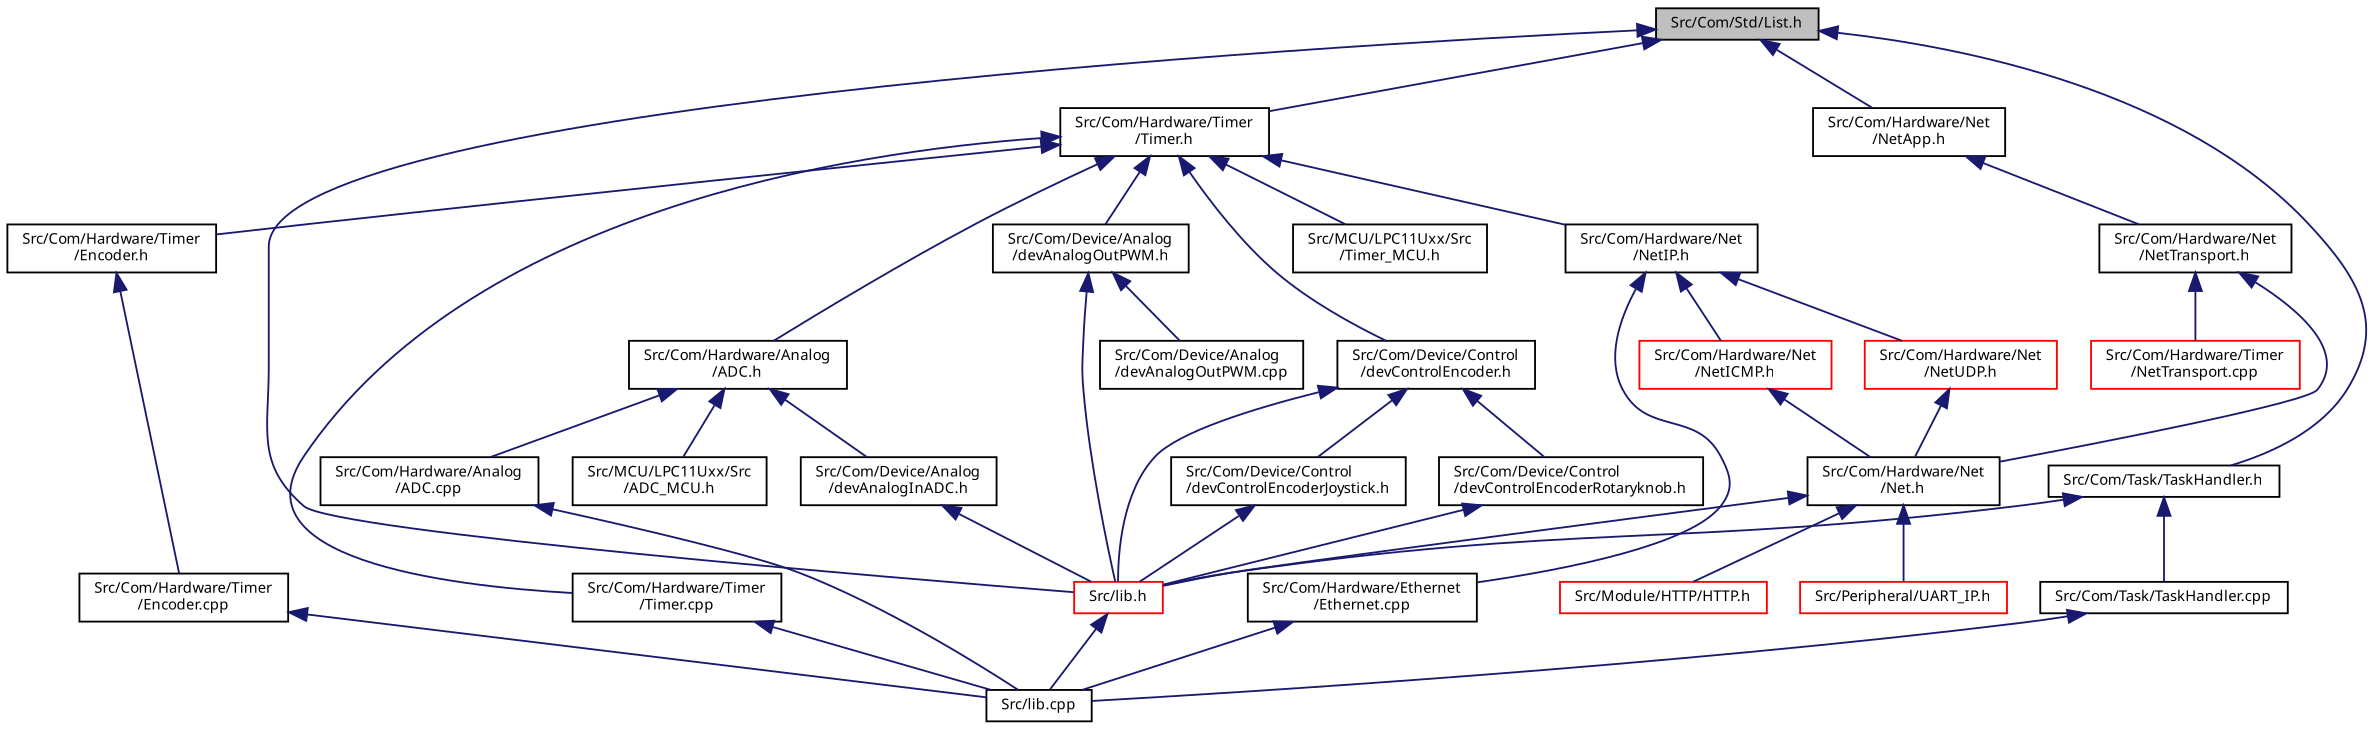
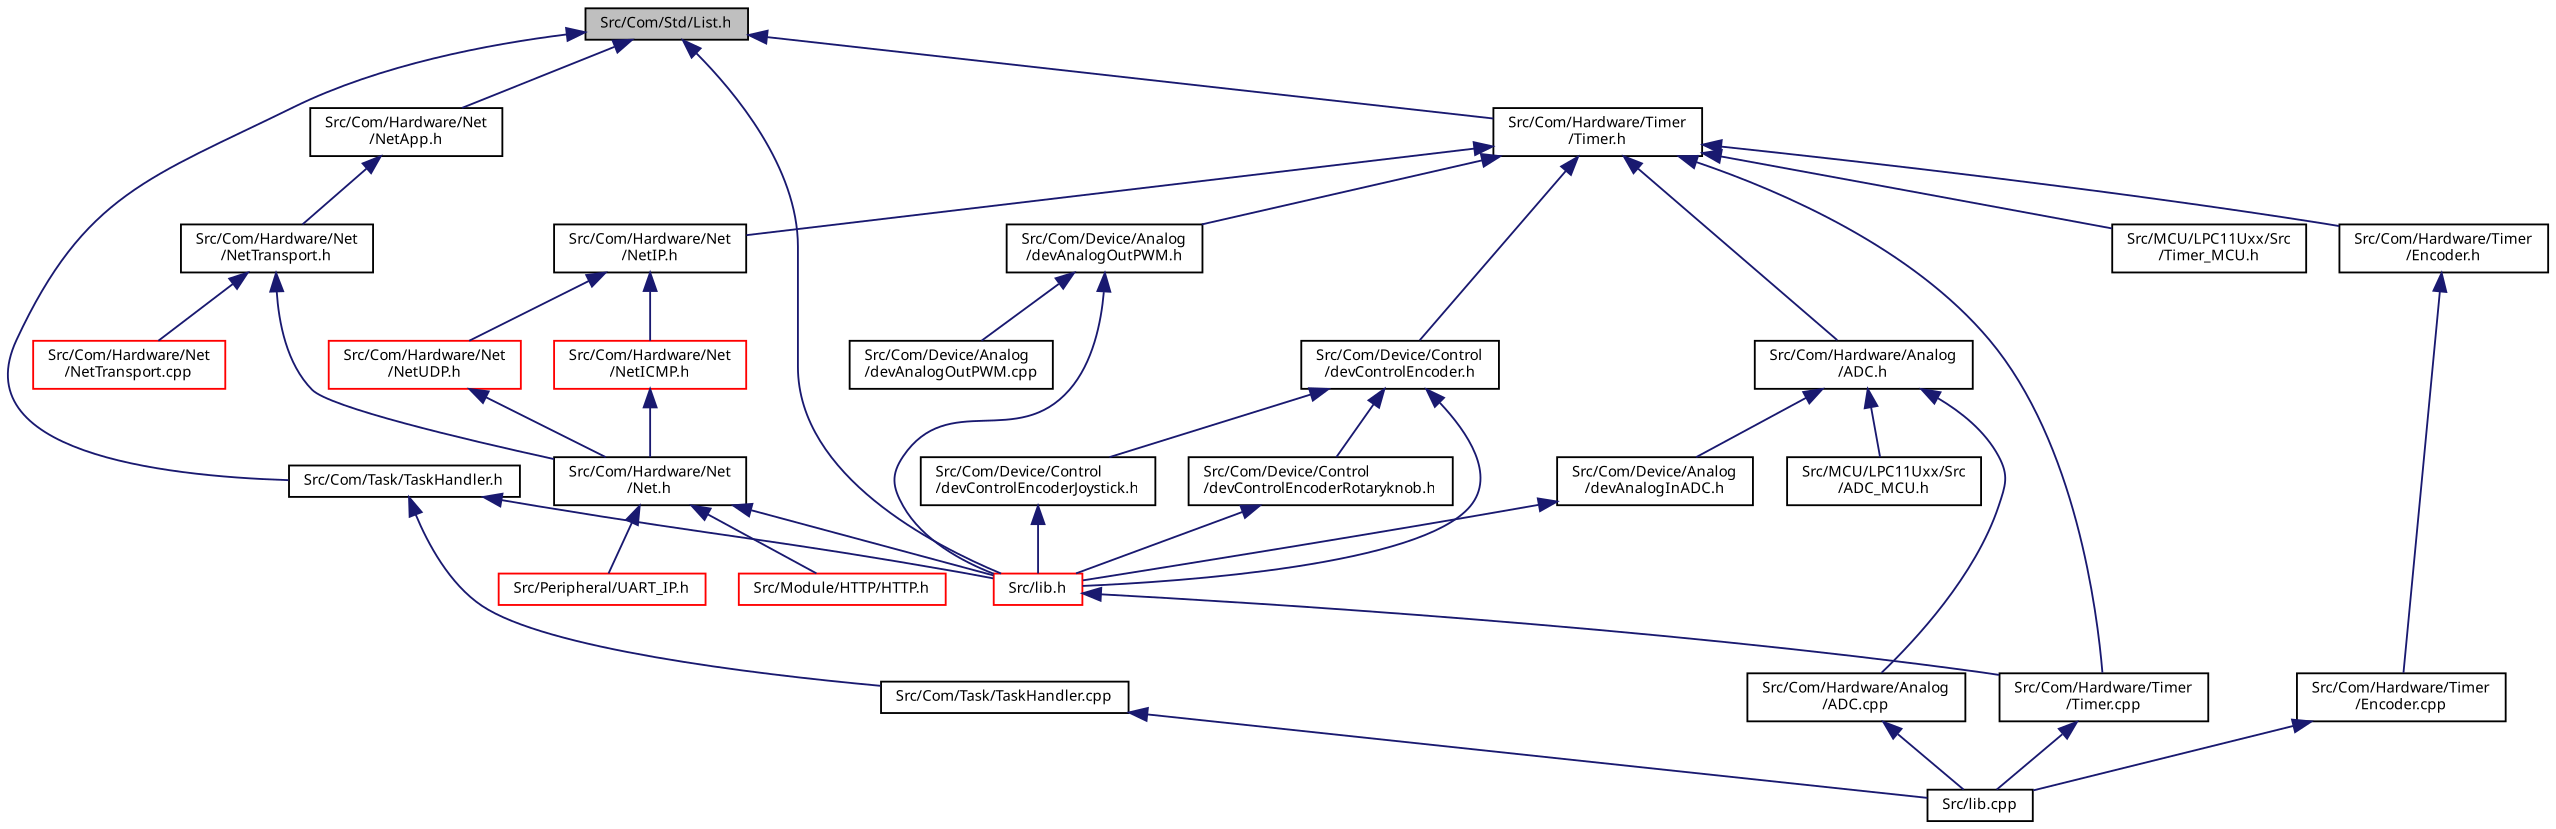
(2195, 365) -> (129, 365)
(1362, 598) -> none
(1073, 659) -> (1551, 626)
